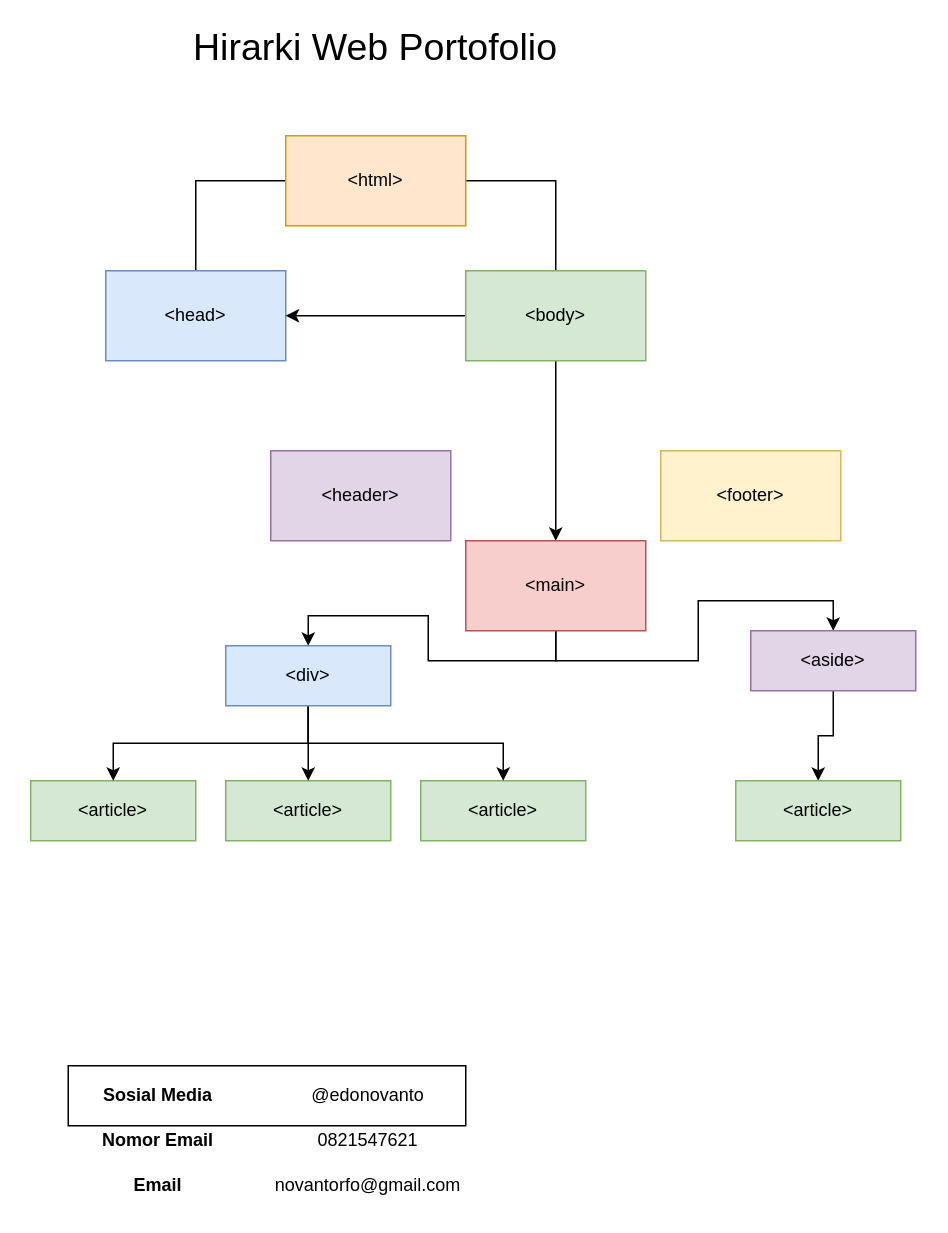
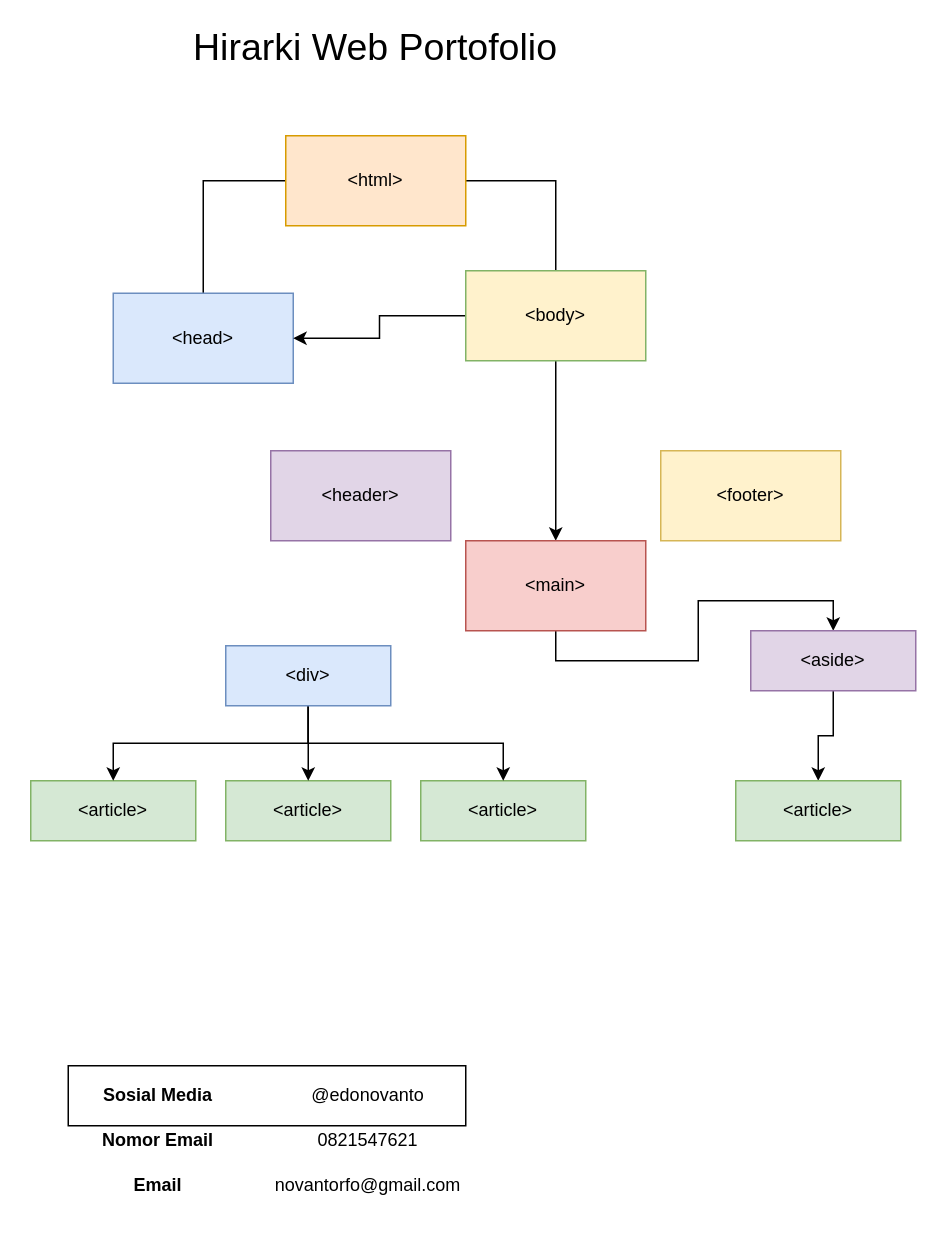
(196, 316) -> (203, 338)
(556, 316) -> (556, 316)
(428, 631) -> none
